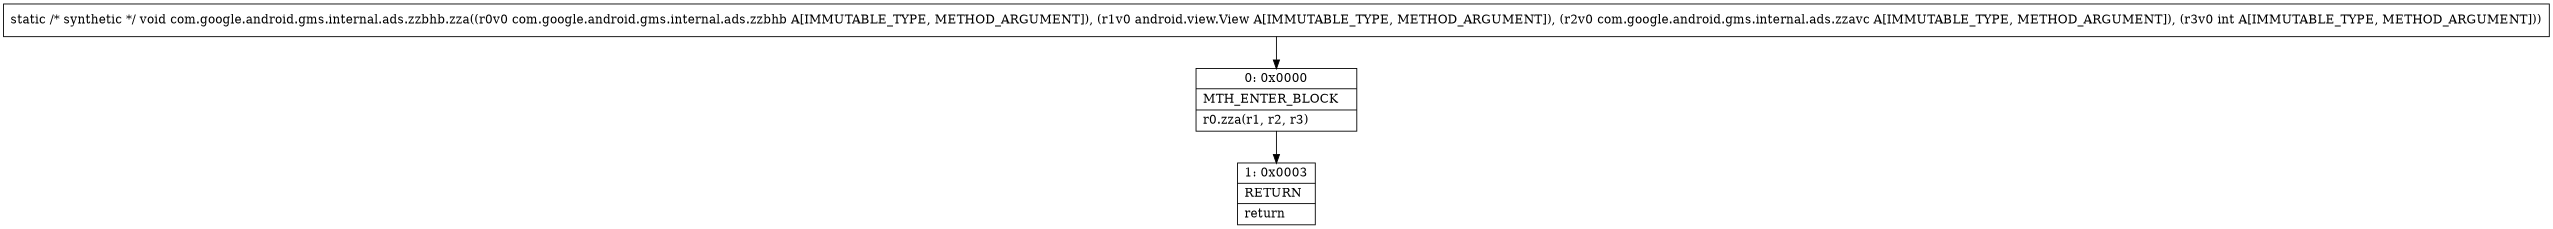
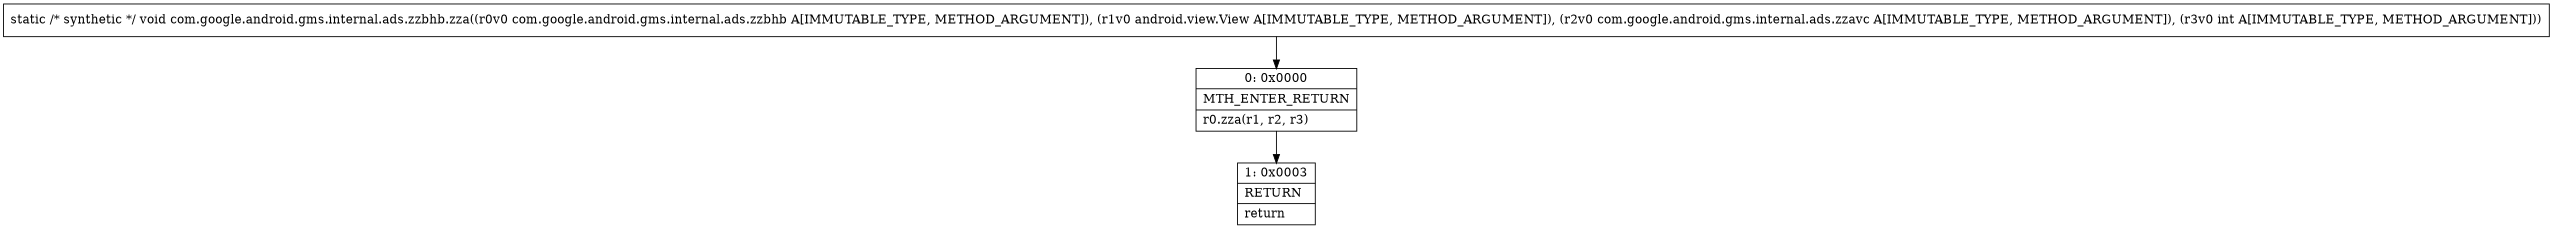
(1271, 99) -> (1276, 99)
